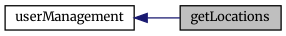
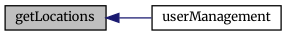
(164, 18) -> (135, 18)
